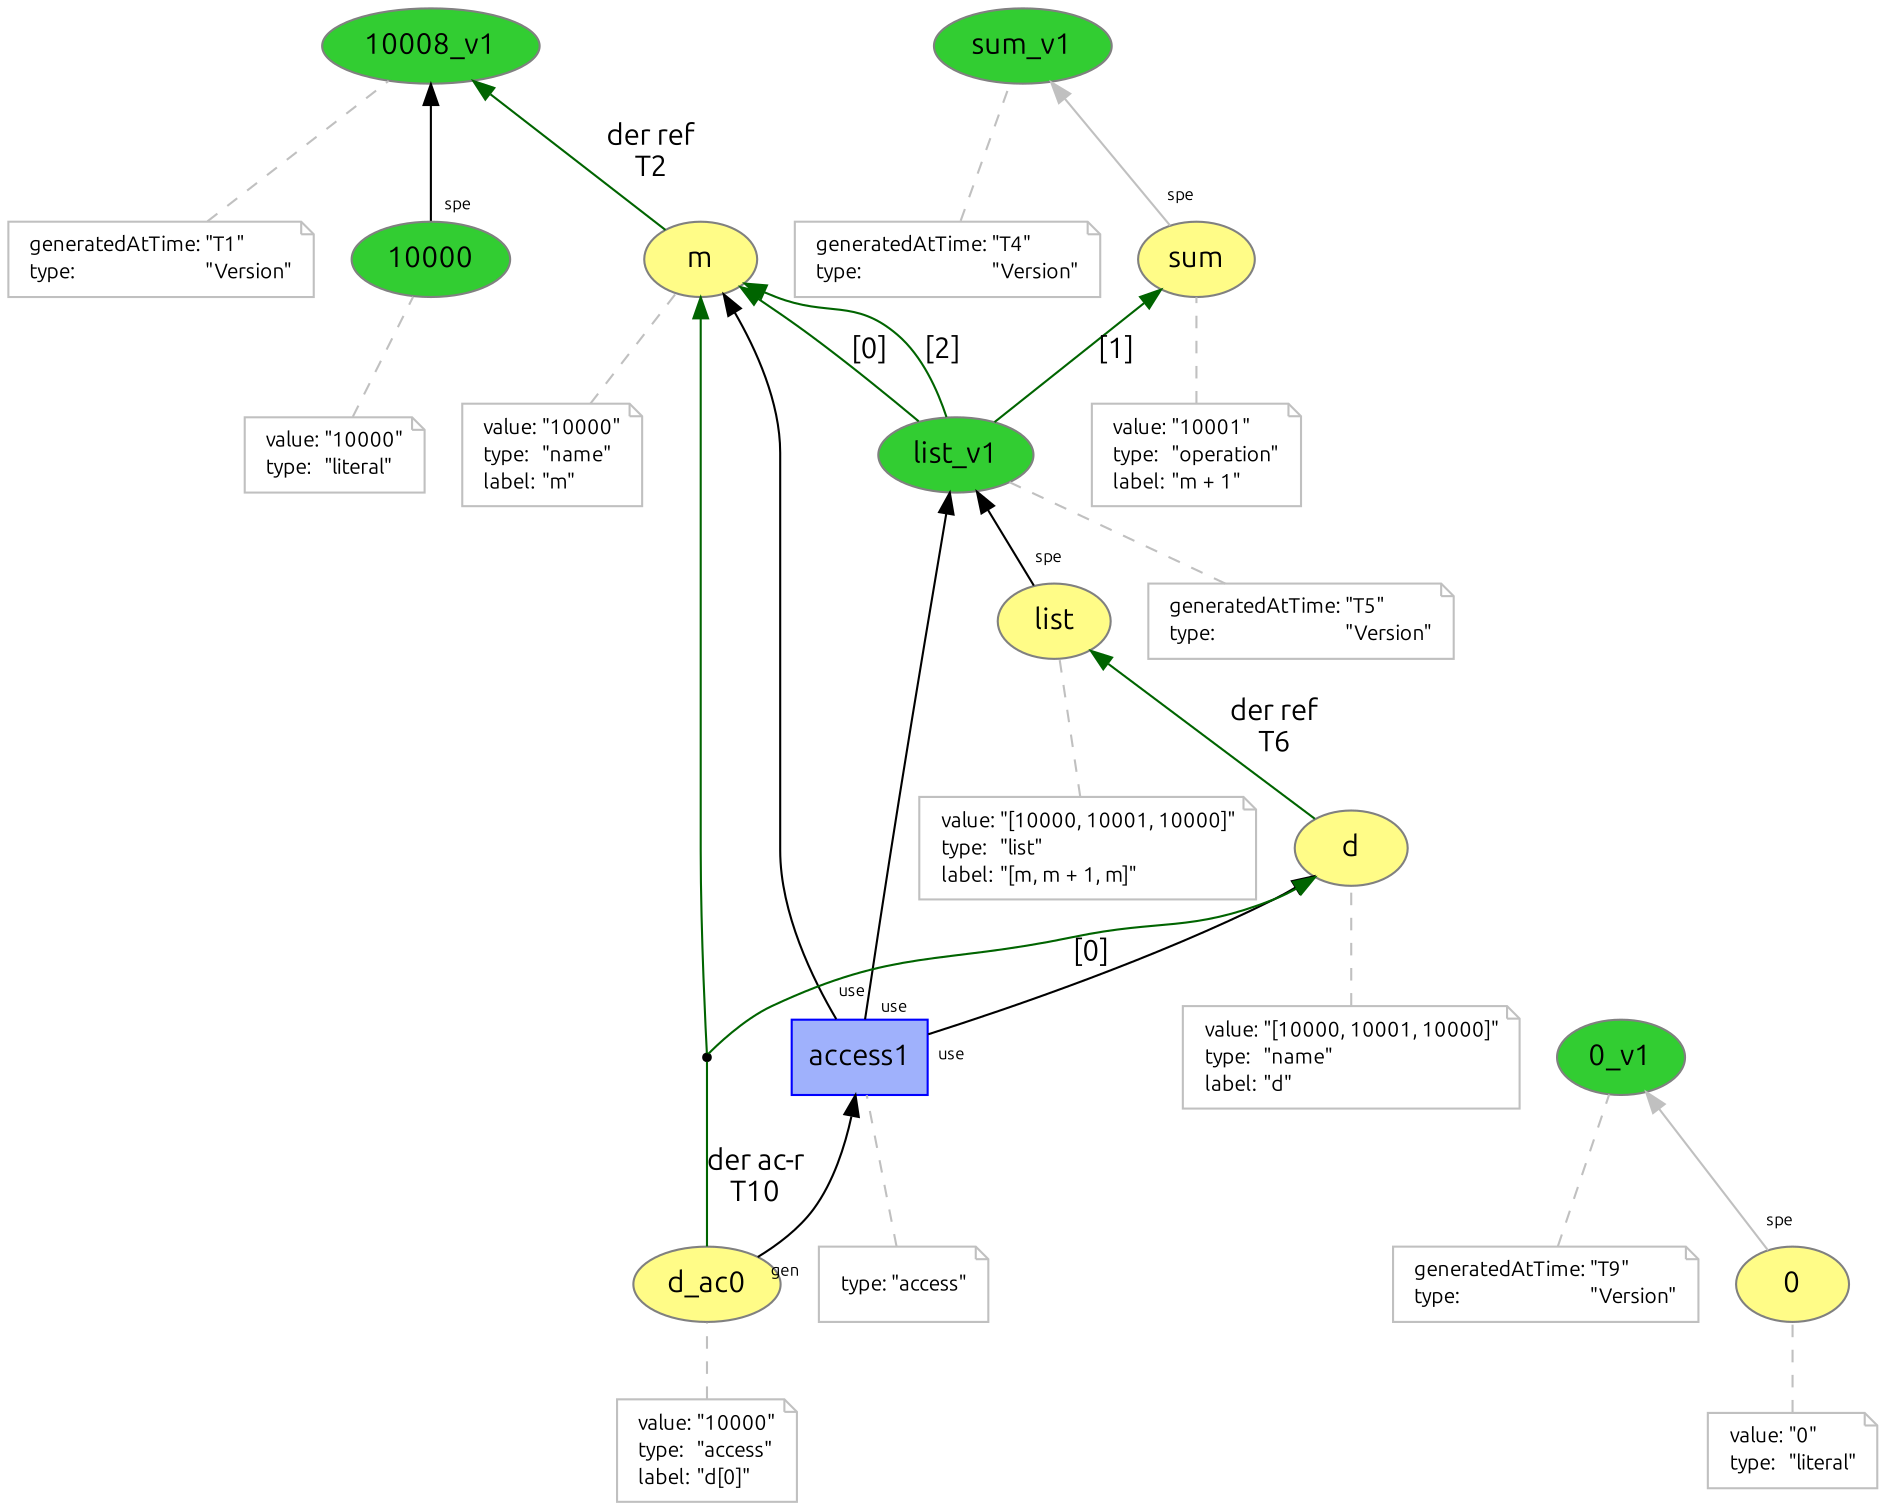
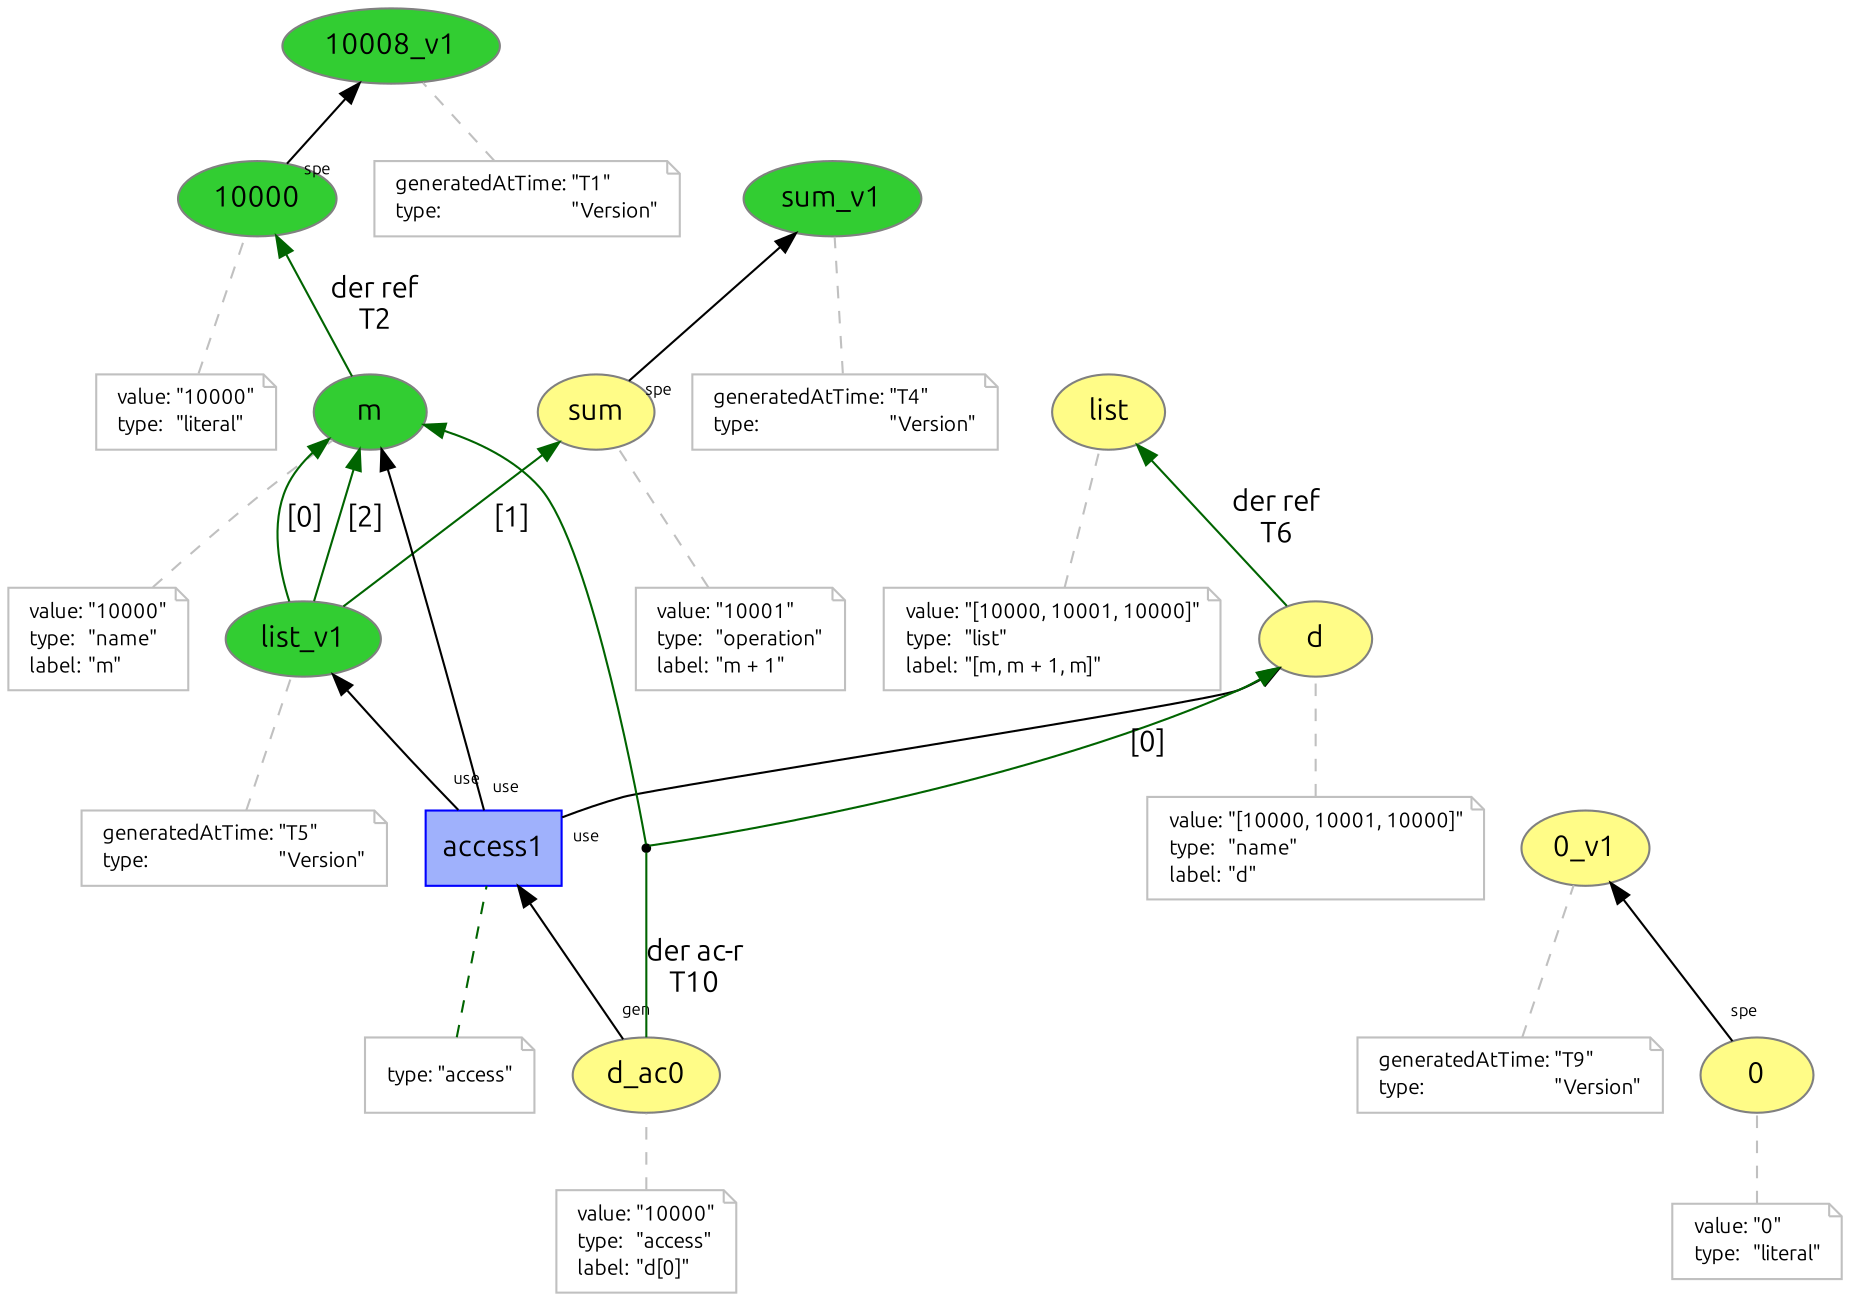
(578, 162) -> (319, 315)
(1117, 162) -> (704, 314)
(701, 259) -> (370, 412)
(1011, 548) -> none
(1621, 1057) -> (1585, 848)
(882, 1171) -> (472, 962)
(1713, 1179) -> (1678, 970)
